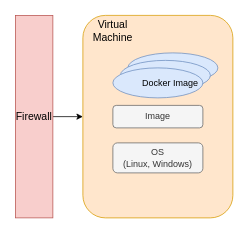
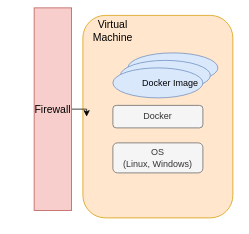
(34, 117) -> (53, 109)
(158, 117) -> (158, 117)
